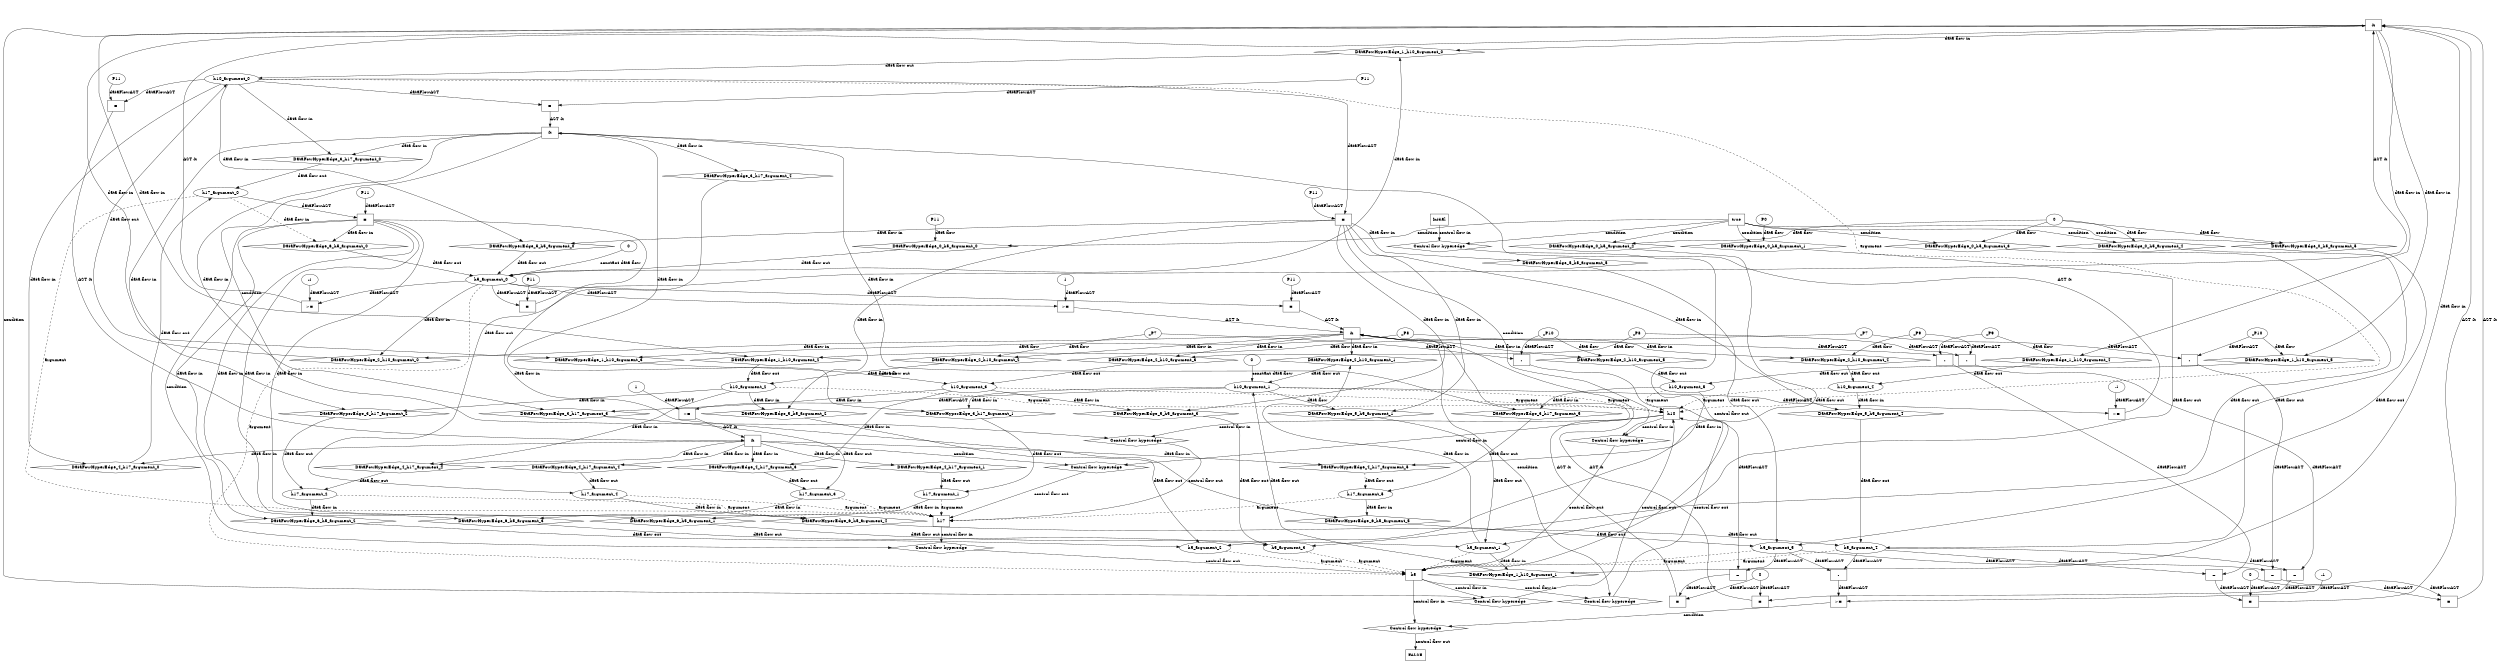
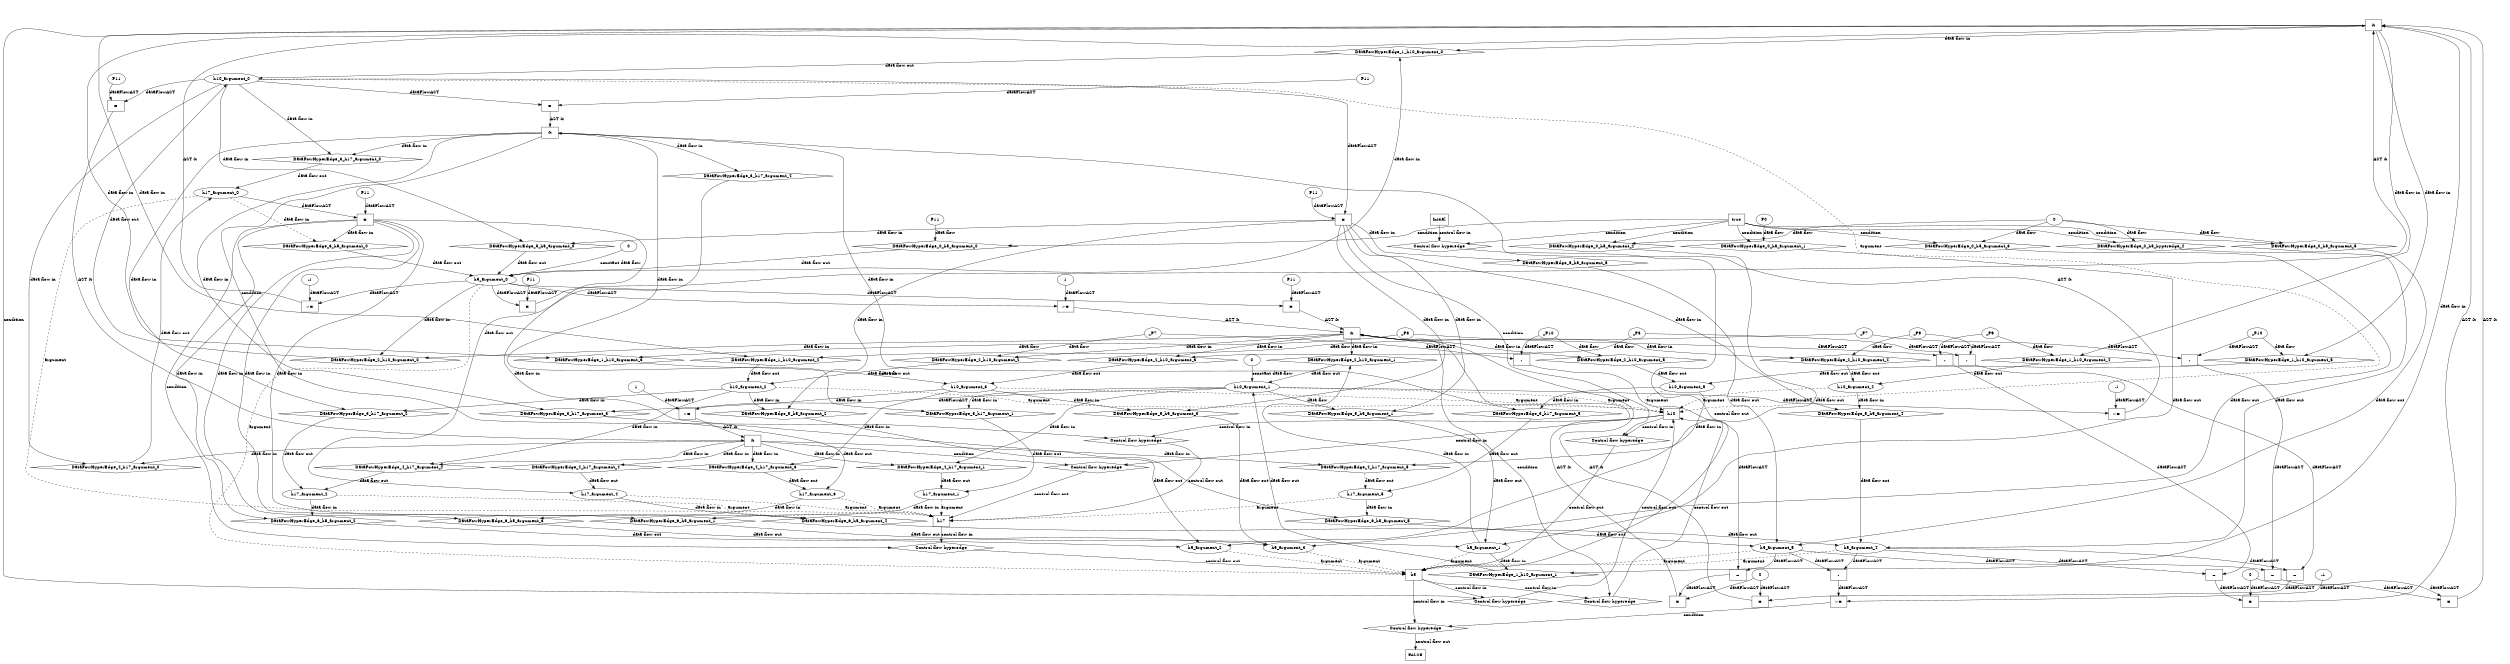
(2141, 246) -> (2141, 246)
none -> (1092, 402)
